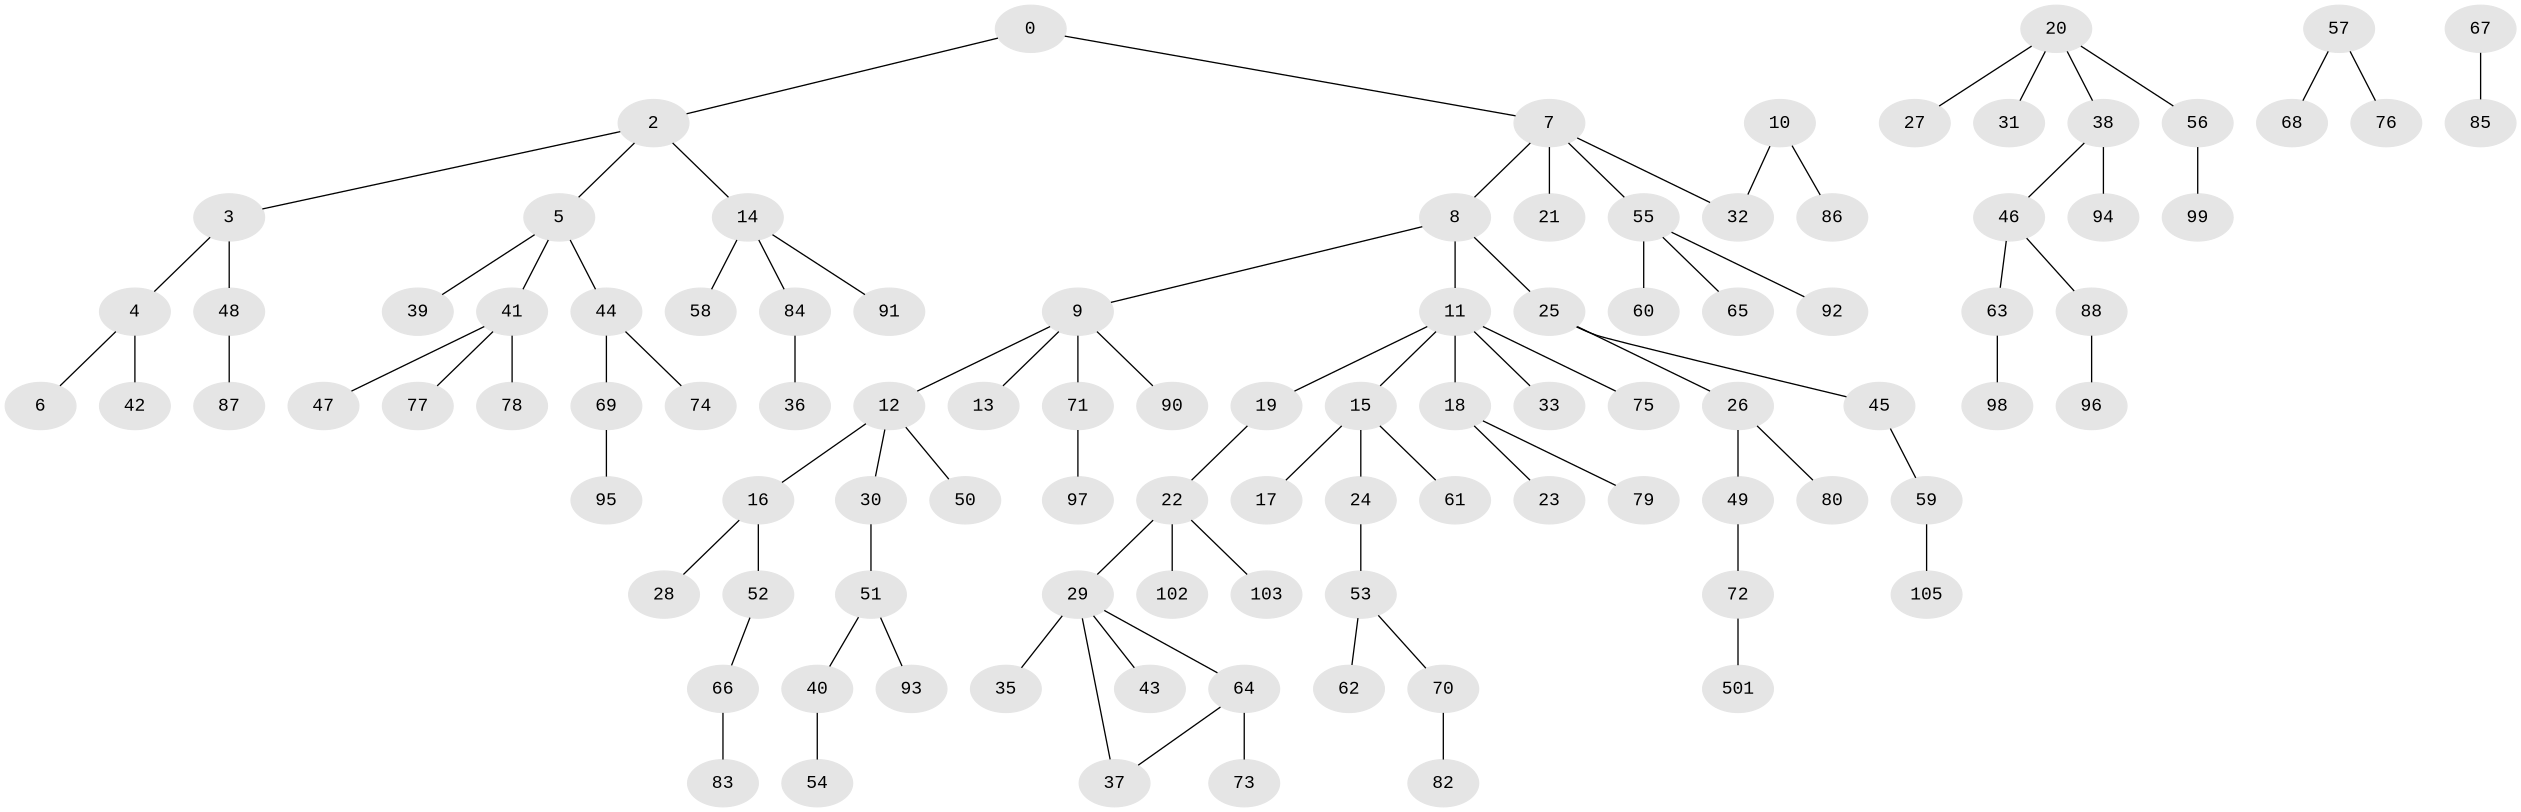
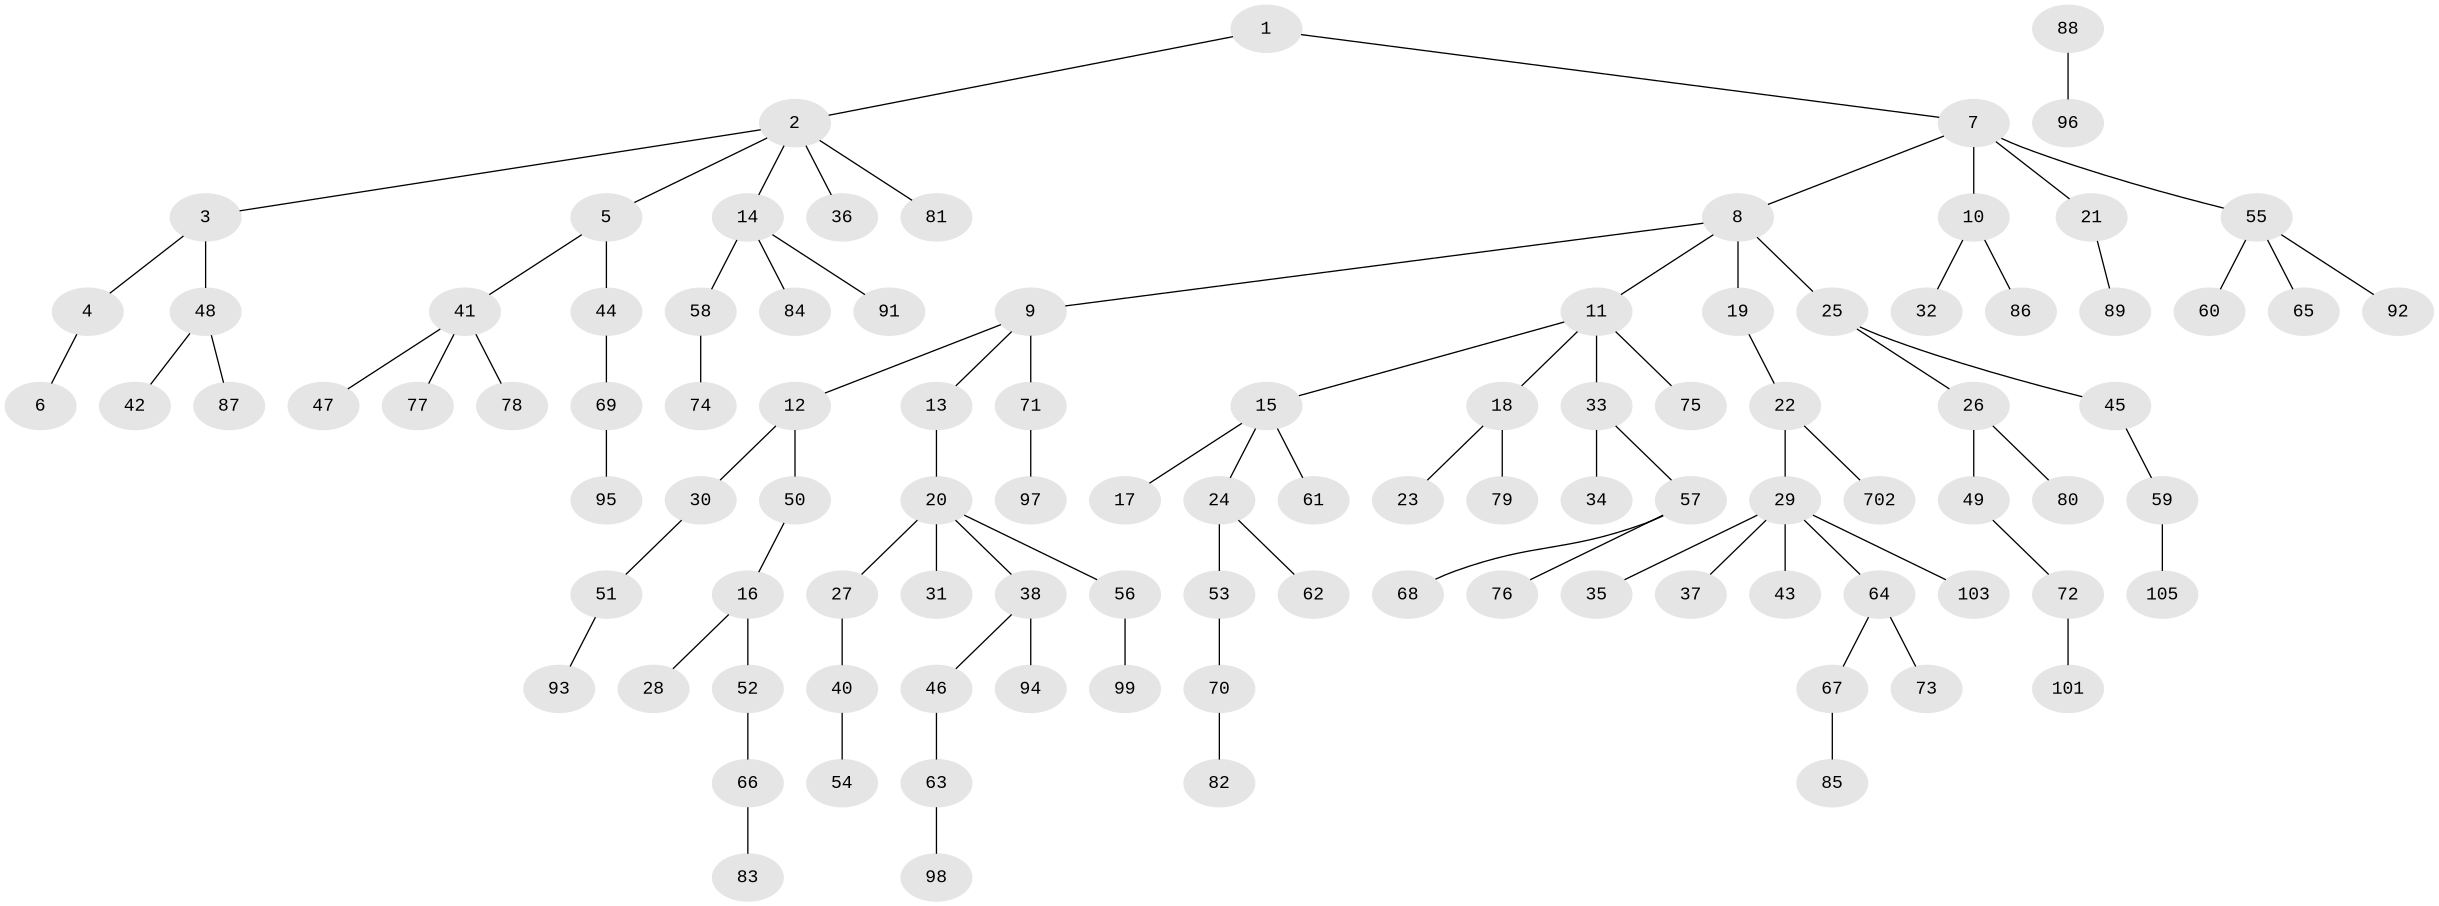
(1031, 29) -> (1267, 29)
(1644, 170) -> (1974, 170)
none -> (936, 217)
(2050, 265) -> none
(418, 312) -> none
none -> (2115, 312)
(135, 359) -> (170, 359)
(653, 359) -> (701, 359)
(795, 359) -> (819, 170)
(1361, 359) -> (1738, 265)
(1172, 406) -> none
(824, 453) -> (771, 548)
none -> (936, 453)
none -> (1644, 453)
none -> (1597, 500)
(1219, 547) -> (1879, 547)
(1172, 595) -> (1879, 500)
(844, 642) -> (842, 642)
(1355, 642) -> (1266, 547)
(1738, 689) -> (2068, 689)
(1179, 736) -> (1856, 642)
